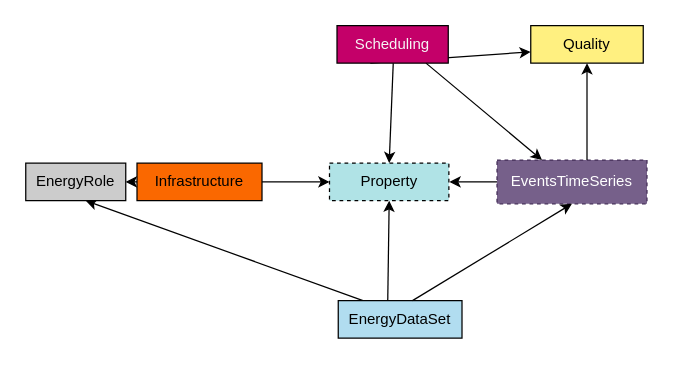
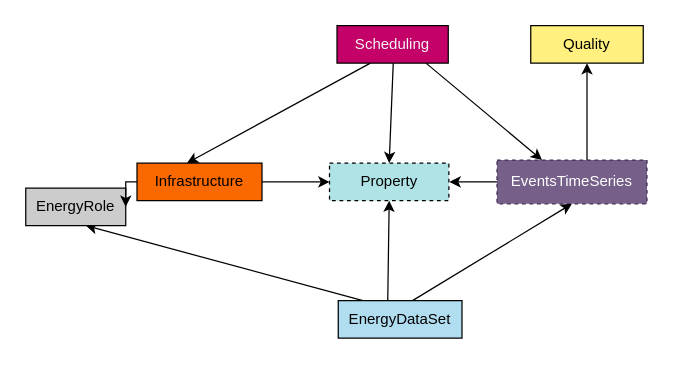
(485, 55) -> (282, 111)
(76, 182) -> (76, 207)
